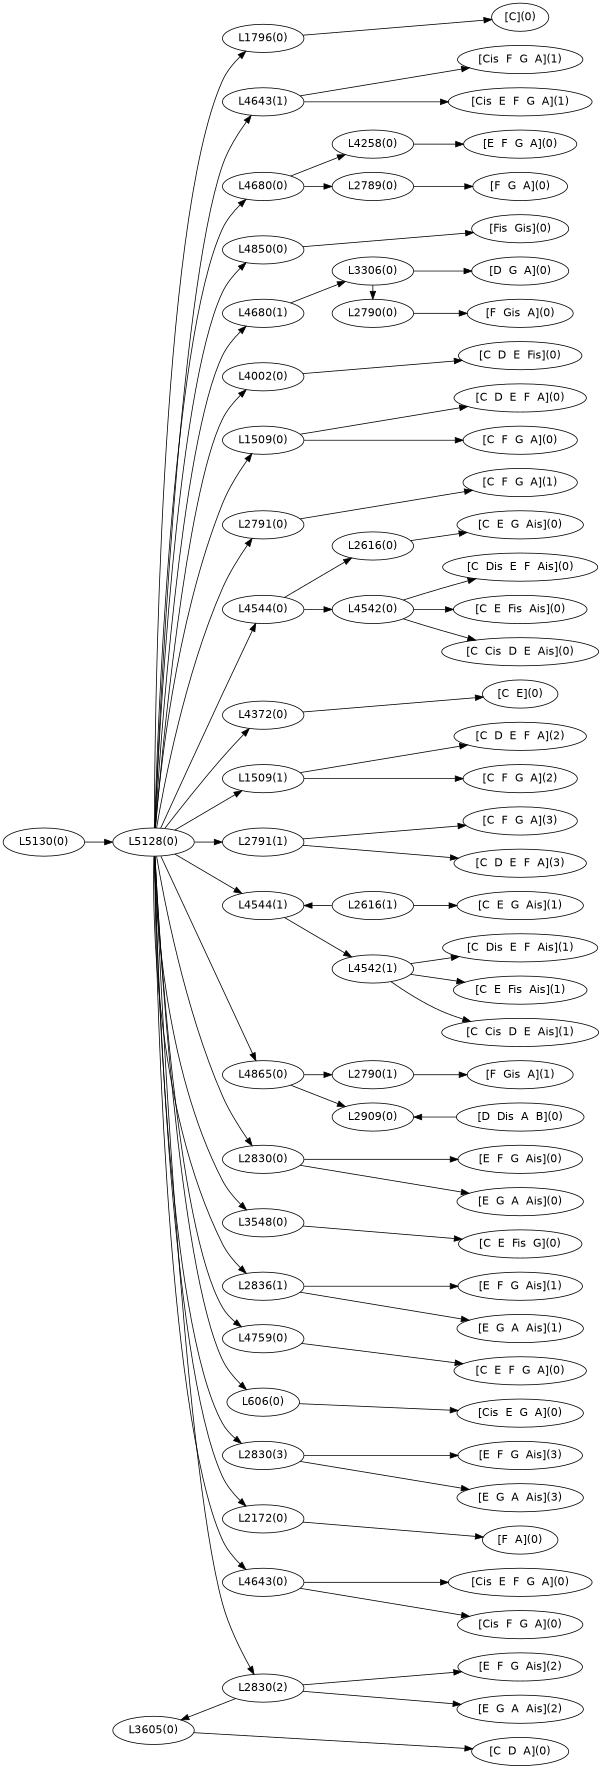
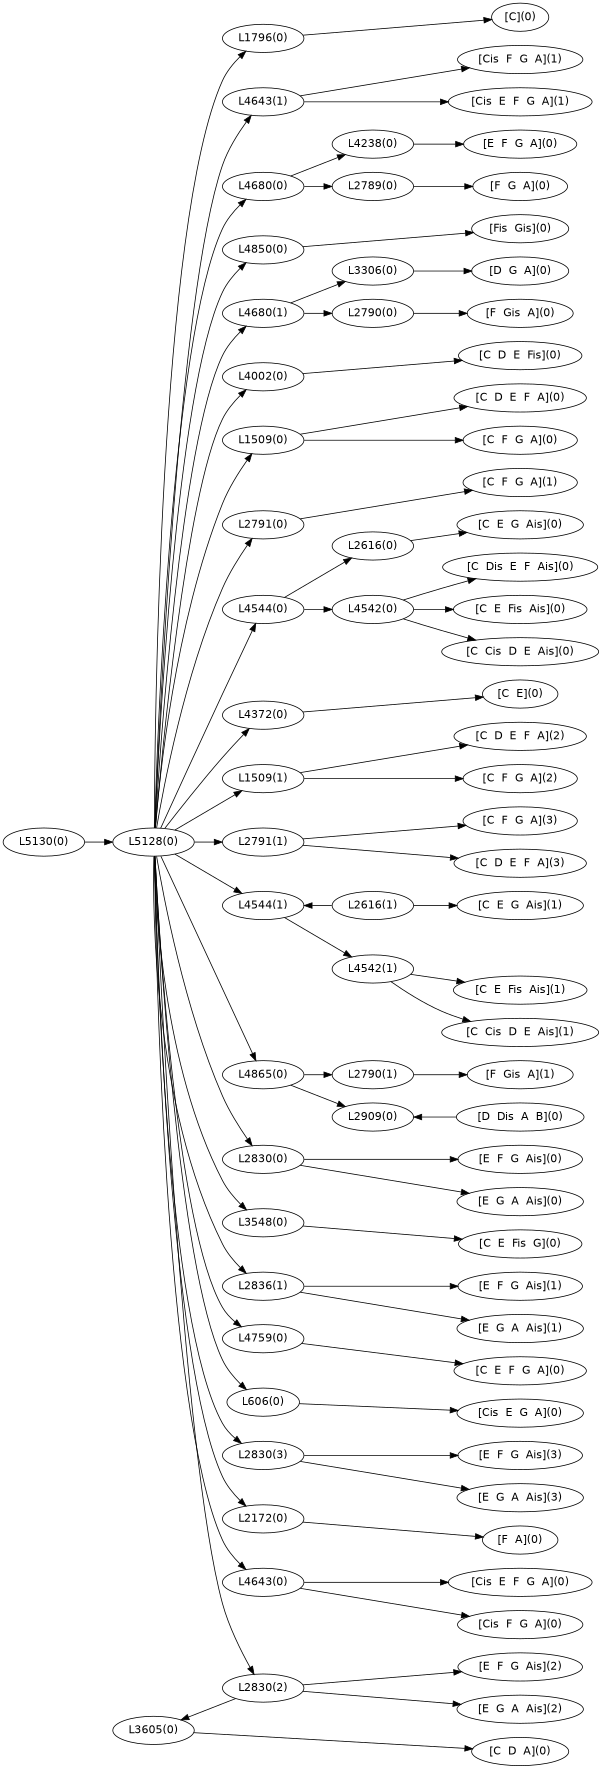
(373, 144) -> (373, 144)
(373, 288) -> (314, 313)
(520, 948) -> none
